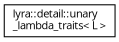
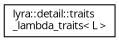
(60, 21) -> (60, 21)
